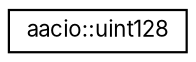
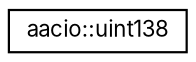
(98, 31) -> (98, 31)
